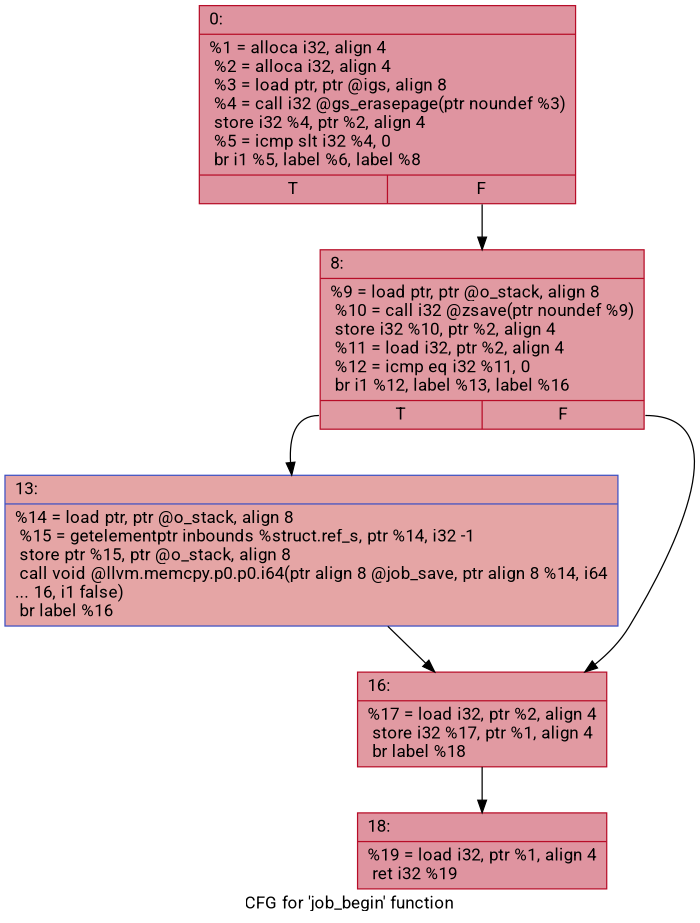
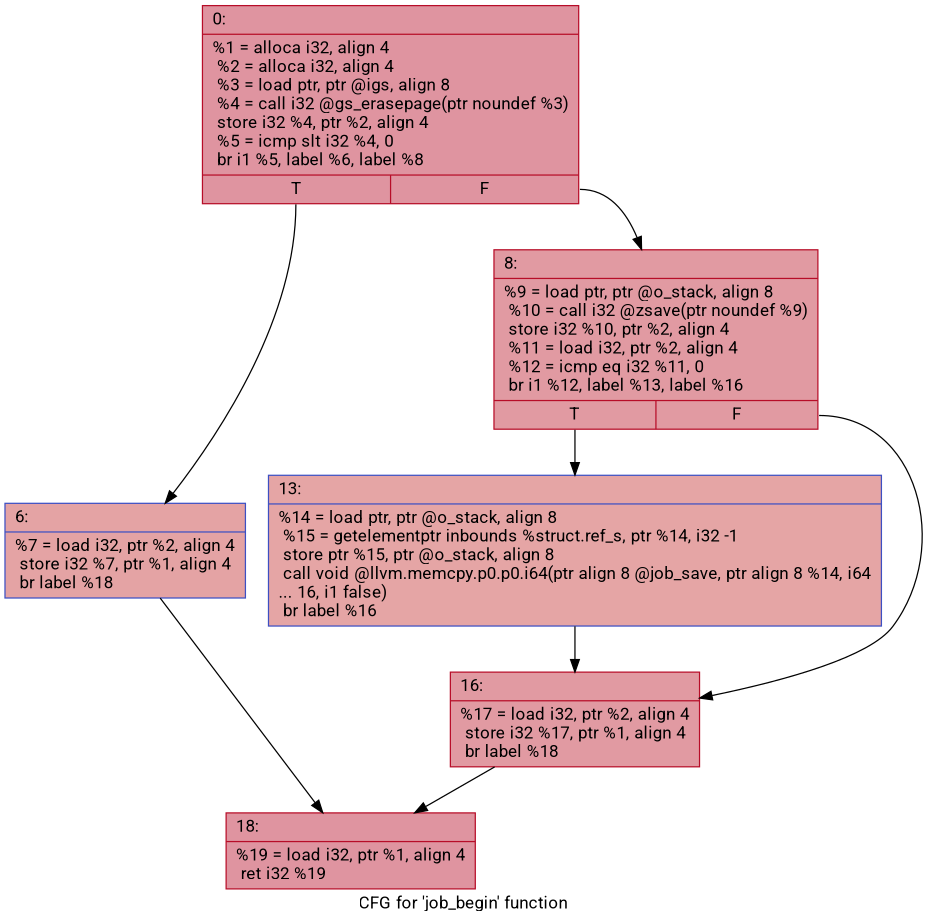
none -> (125, 551)
